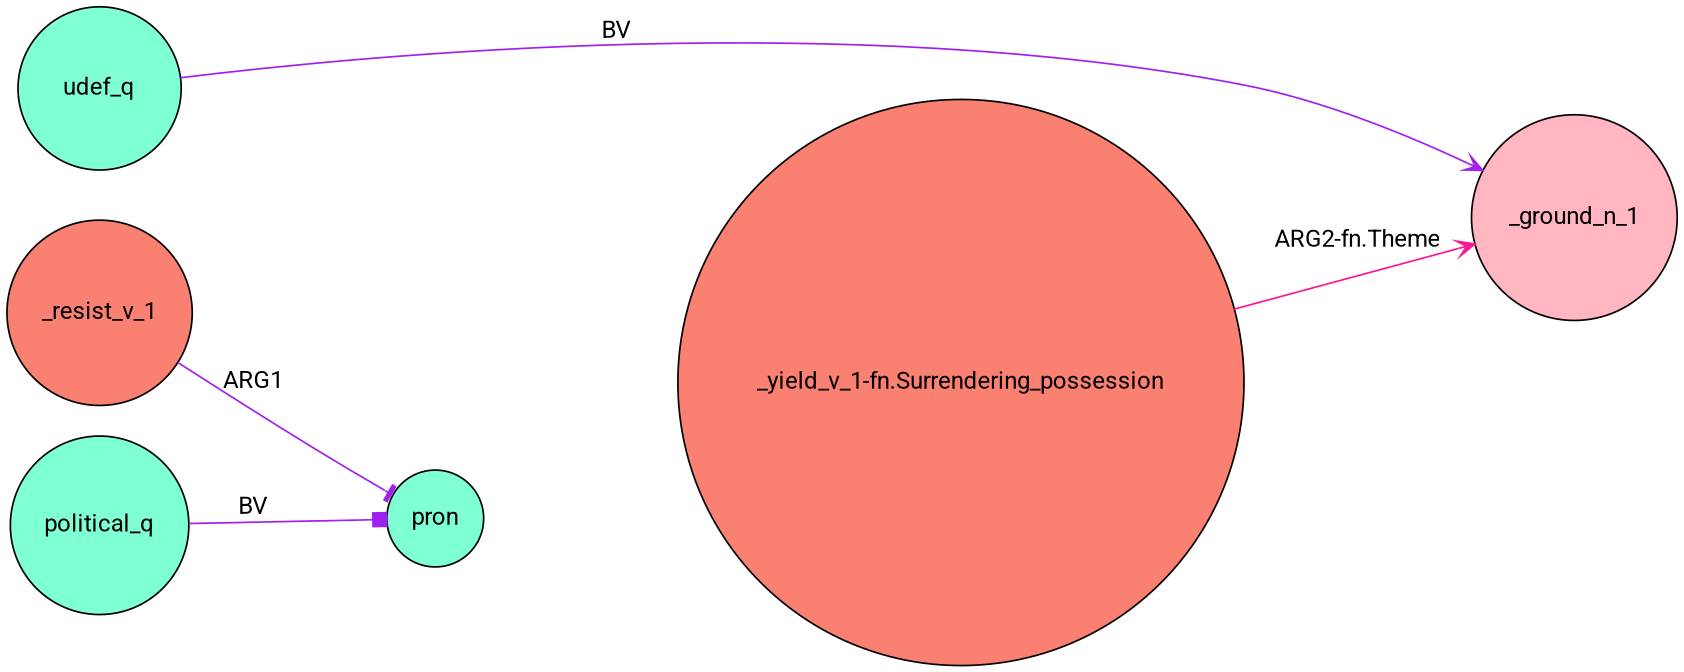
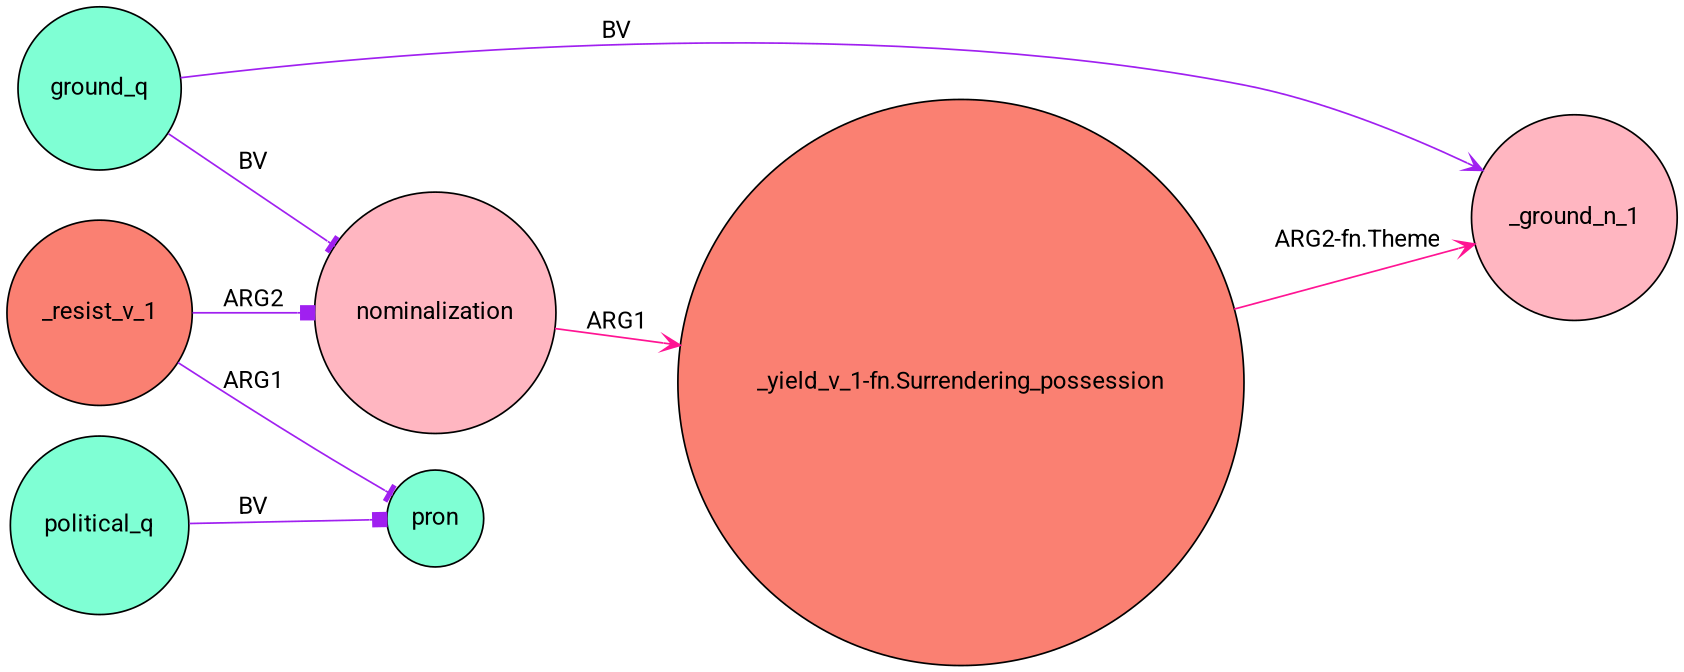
(100, 88) -> (100, 88)
none -> (435, 313)
